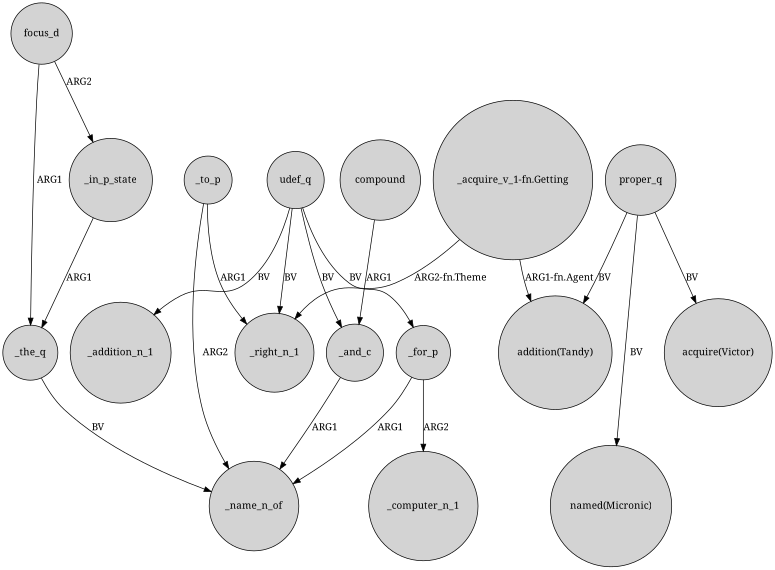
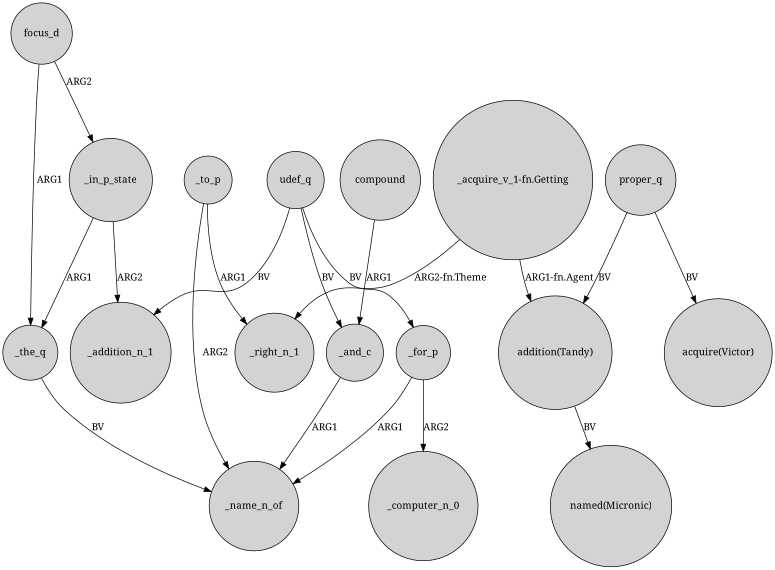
(286, 257) -> none
none -> (115, 258)
(627, 327) -> (581, 424)
(423, 506) -> (423, 506)
